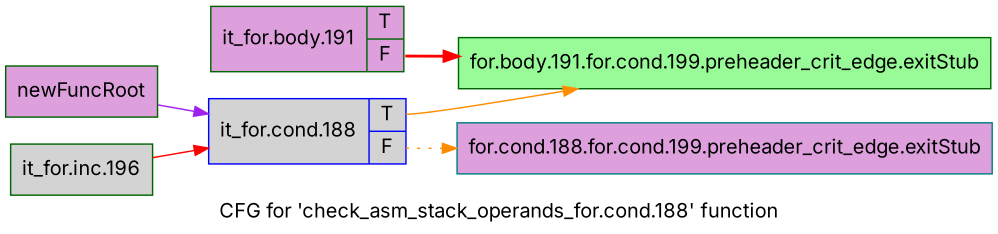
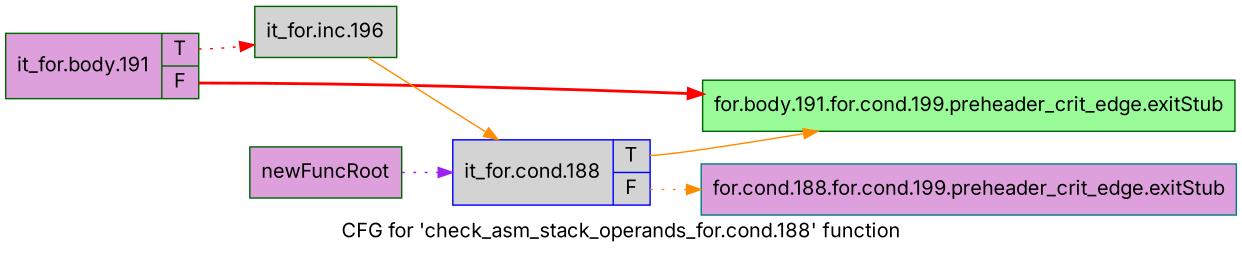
none -> (219, 48)
(176, 108) -> (420, 172)
(174, 154) -> (427, 95)
